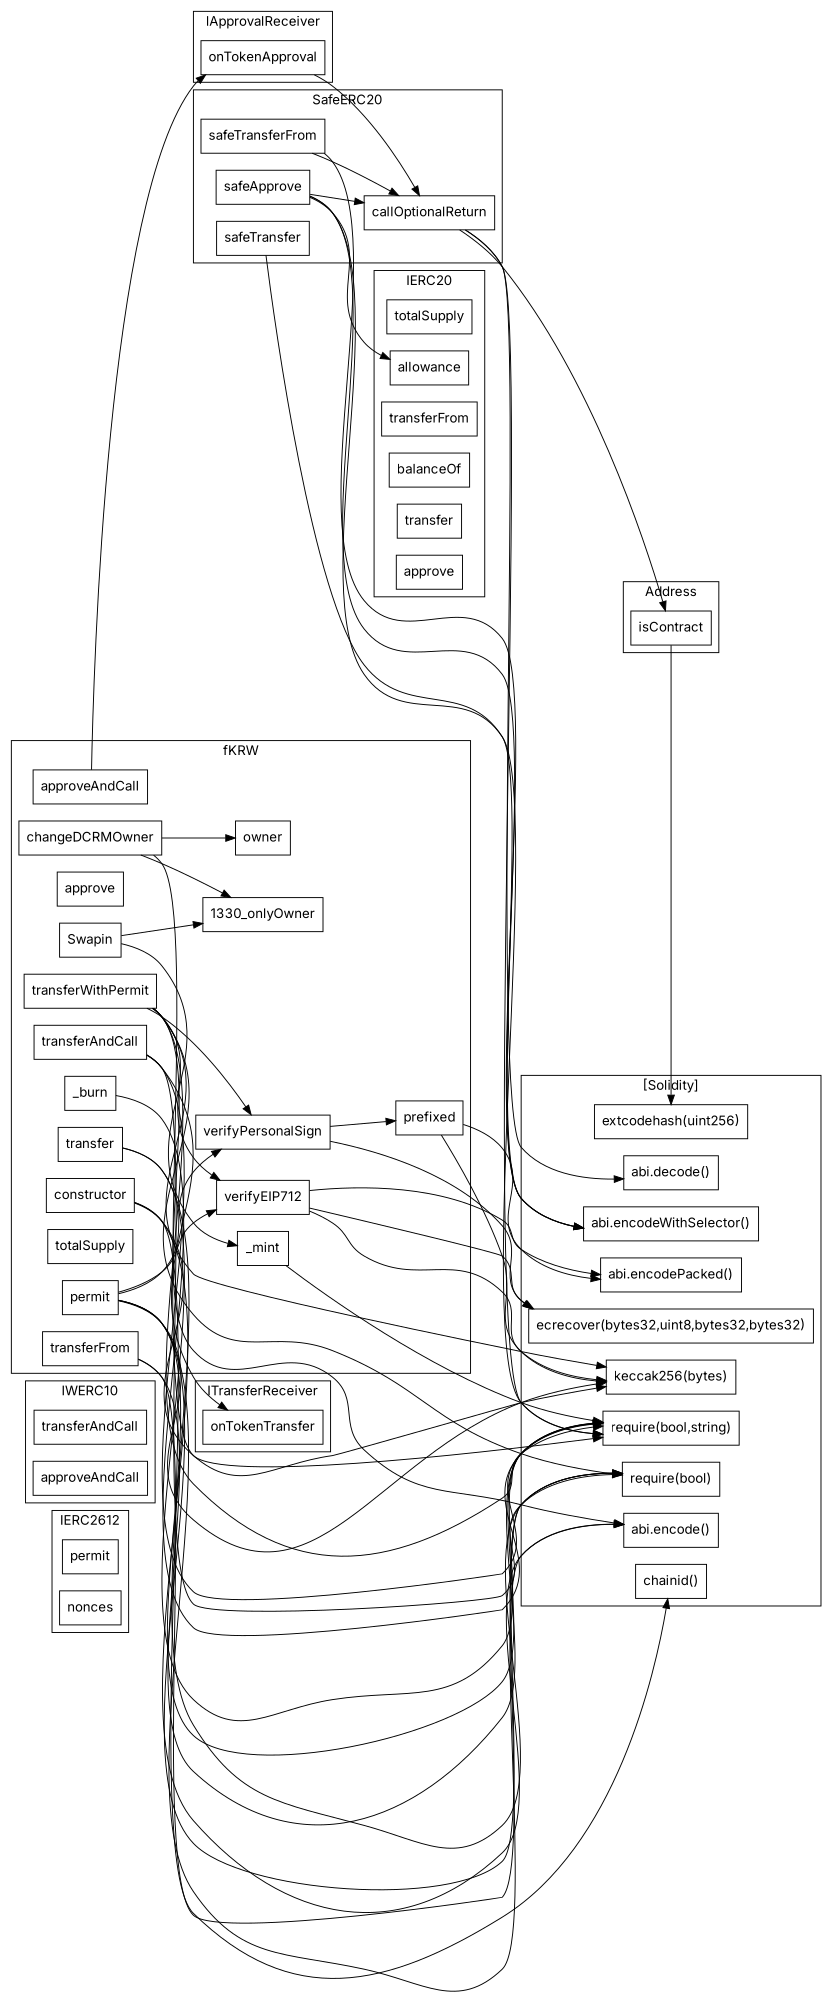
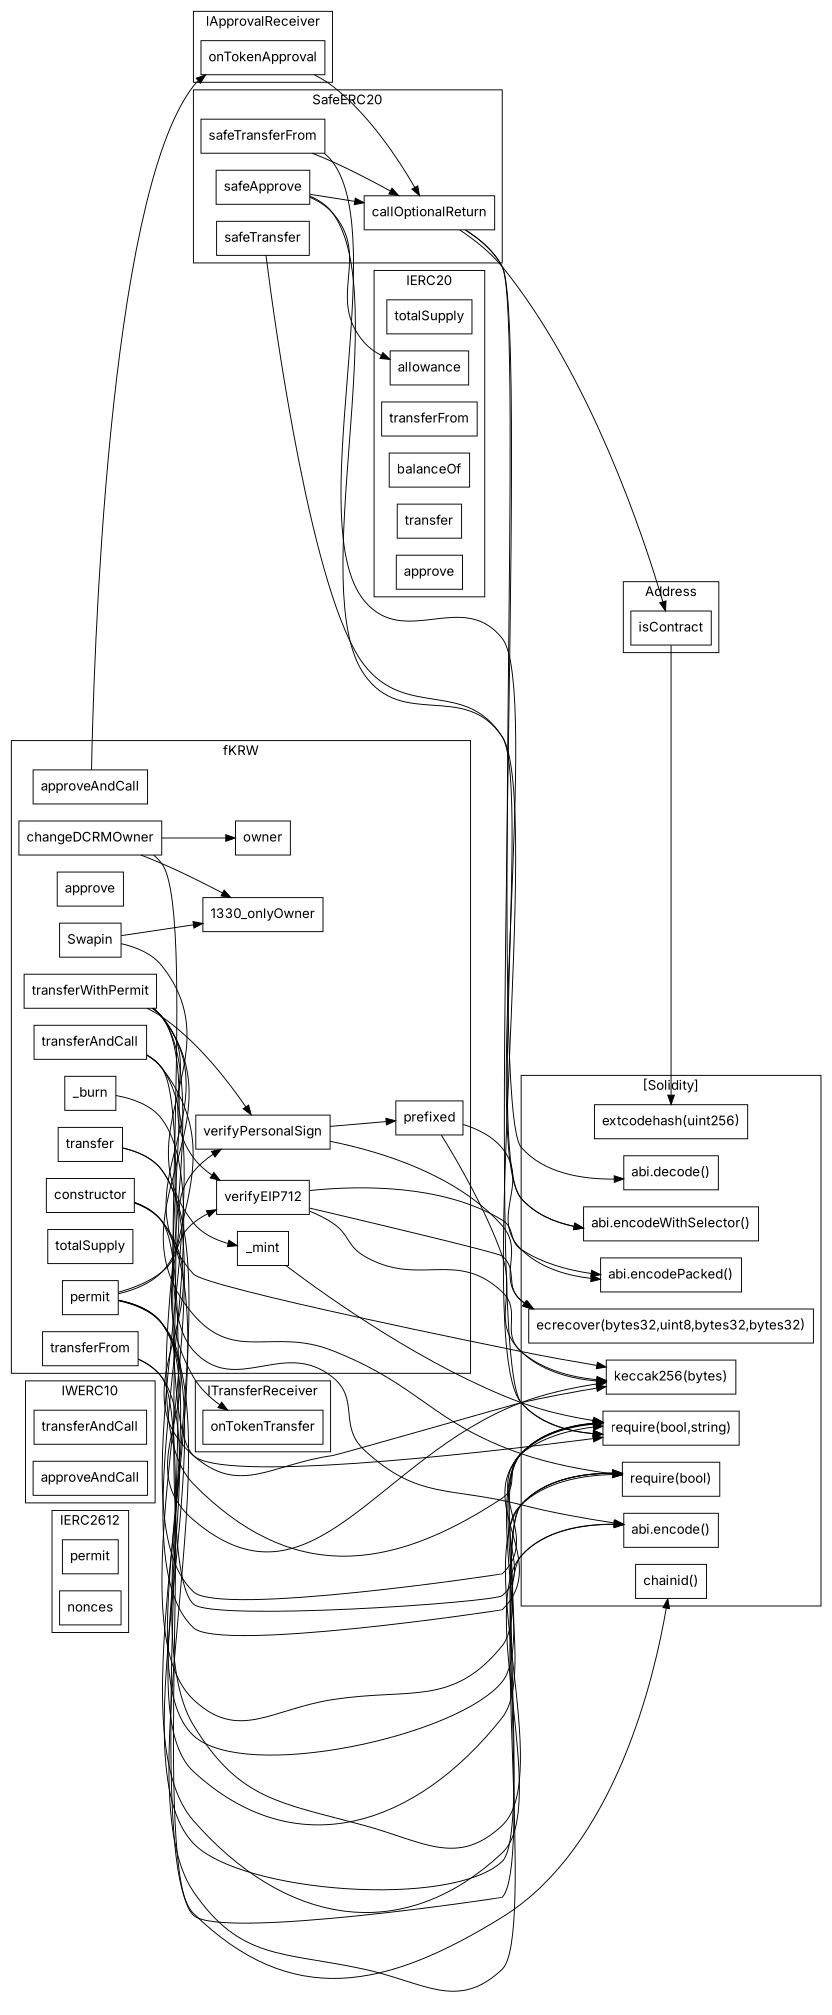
(496, 669) -> none
